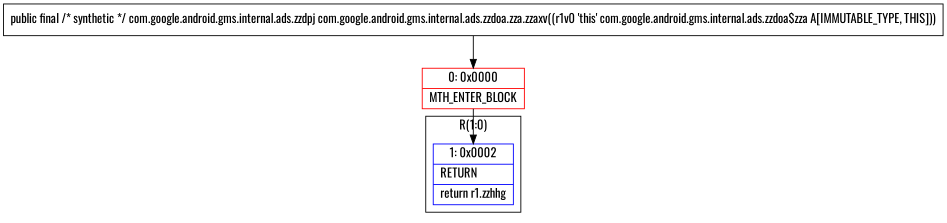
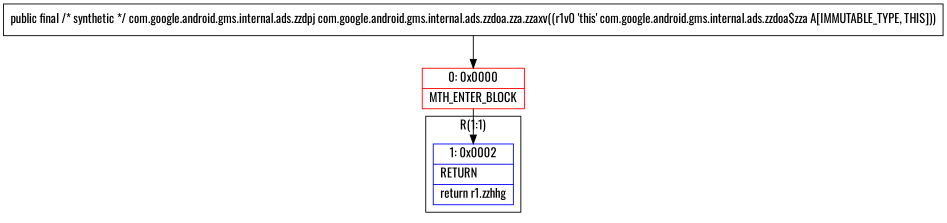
(473, 126) -> (473, 126)
